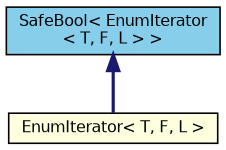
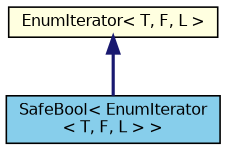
(113, 92) -> (113, 75)
